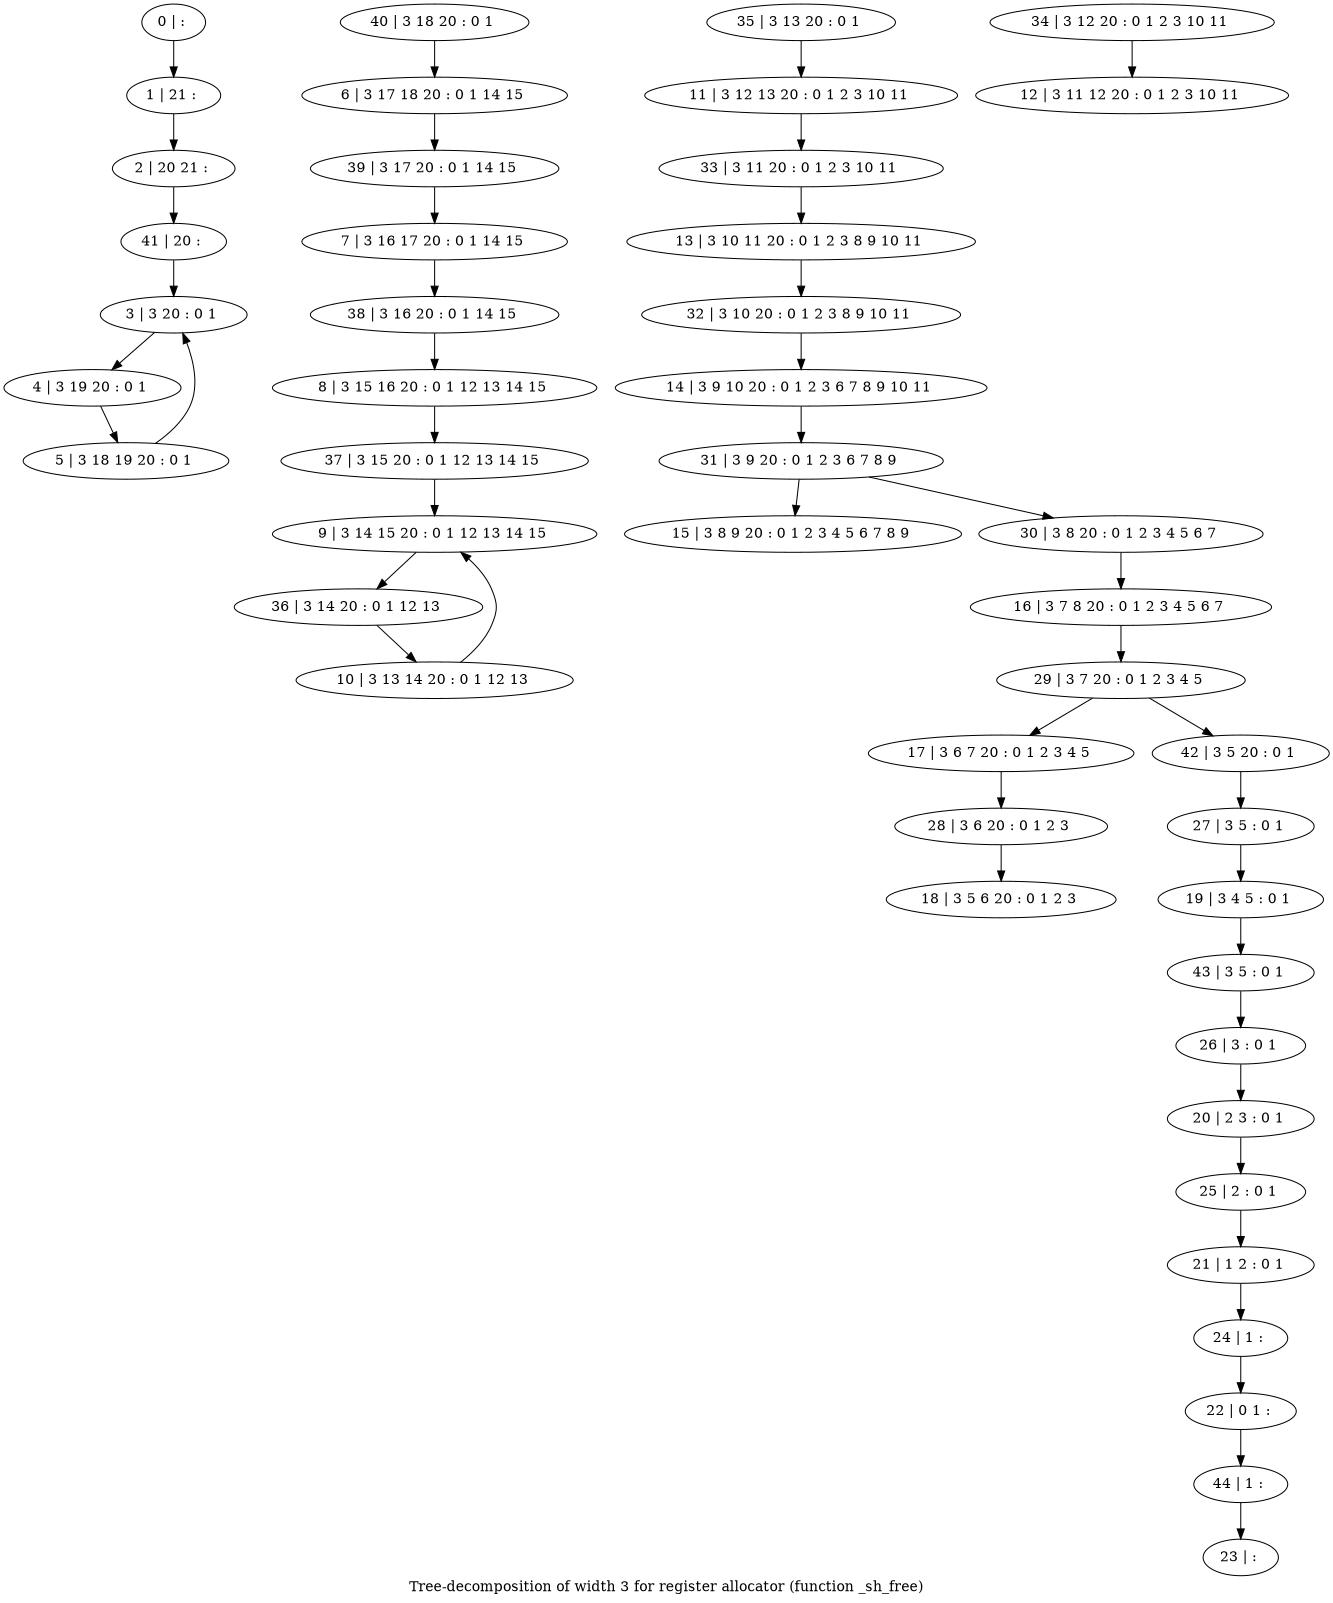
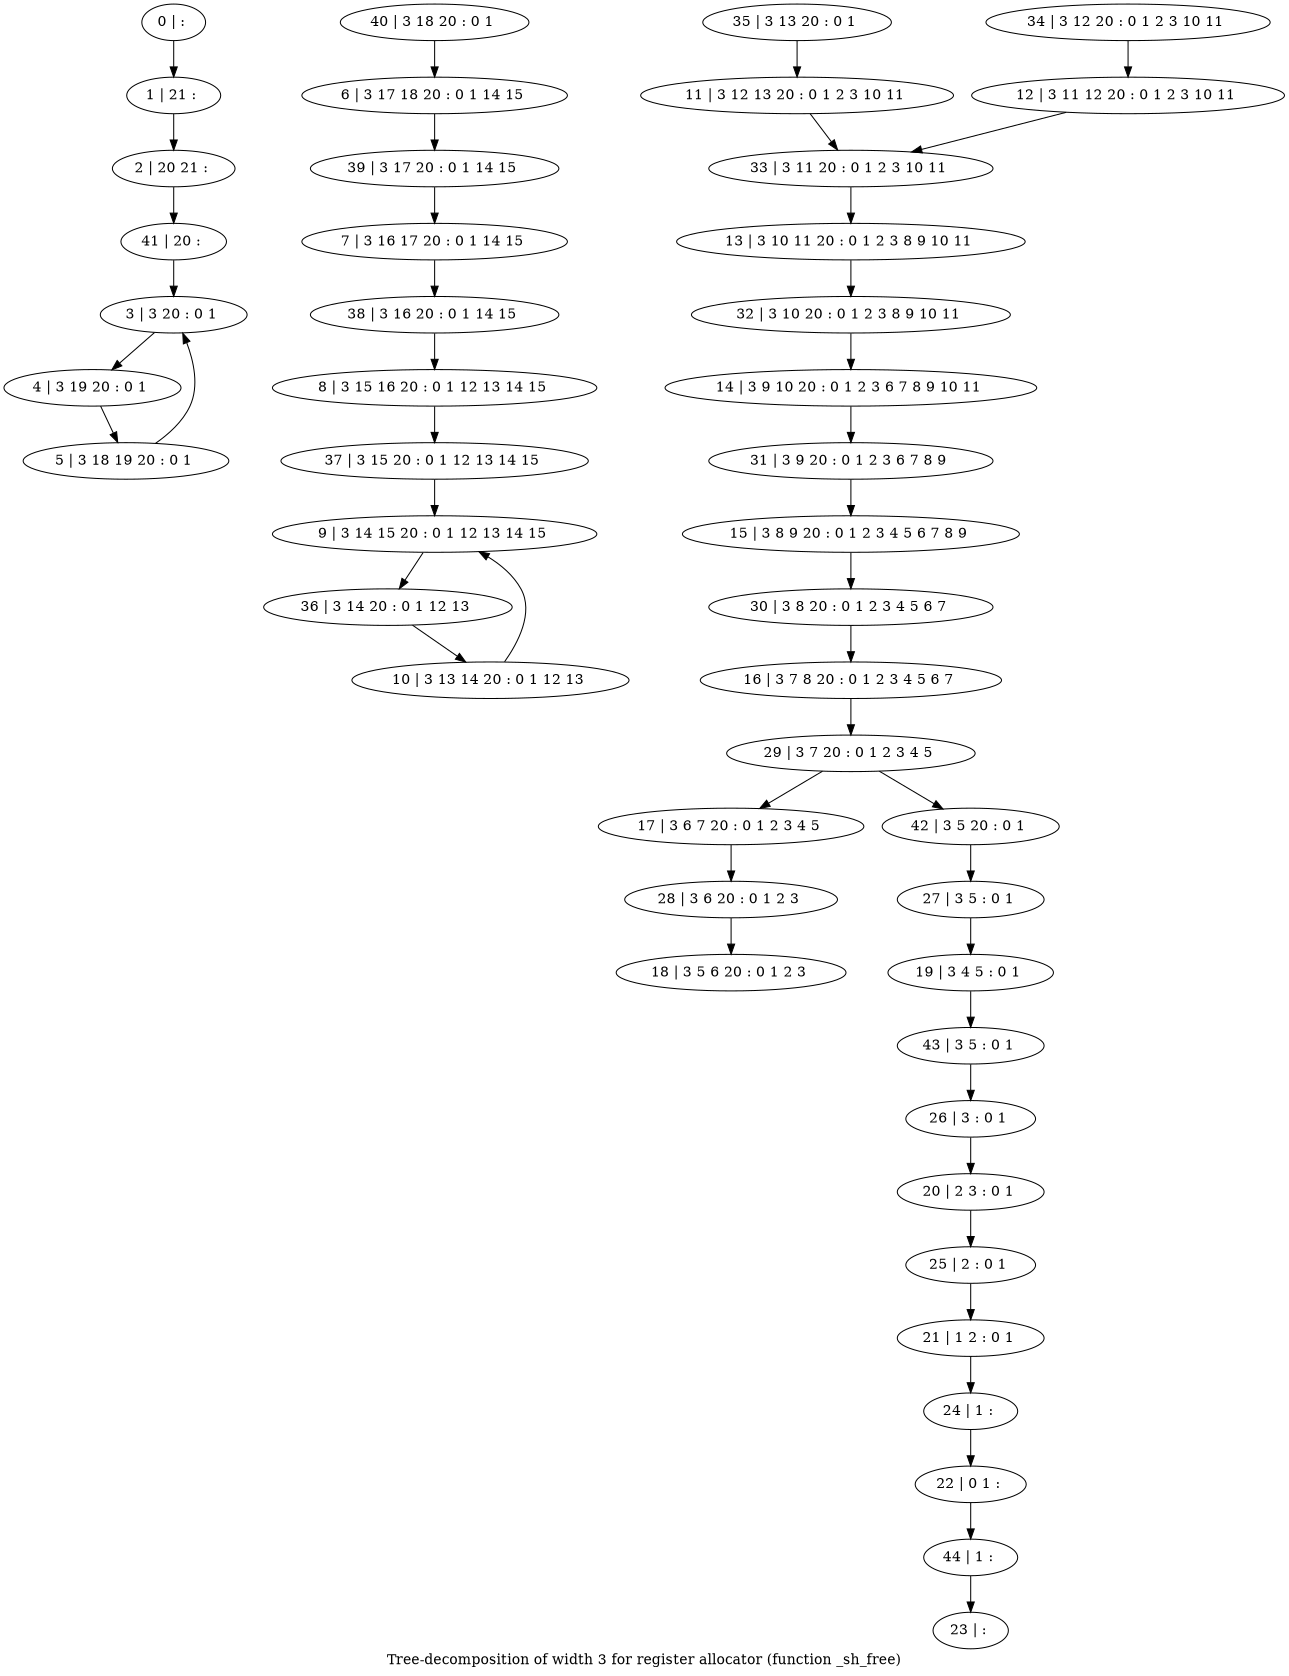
none -> (994, 131)
(956, 496) -> (851, 566)
